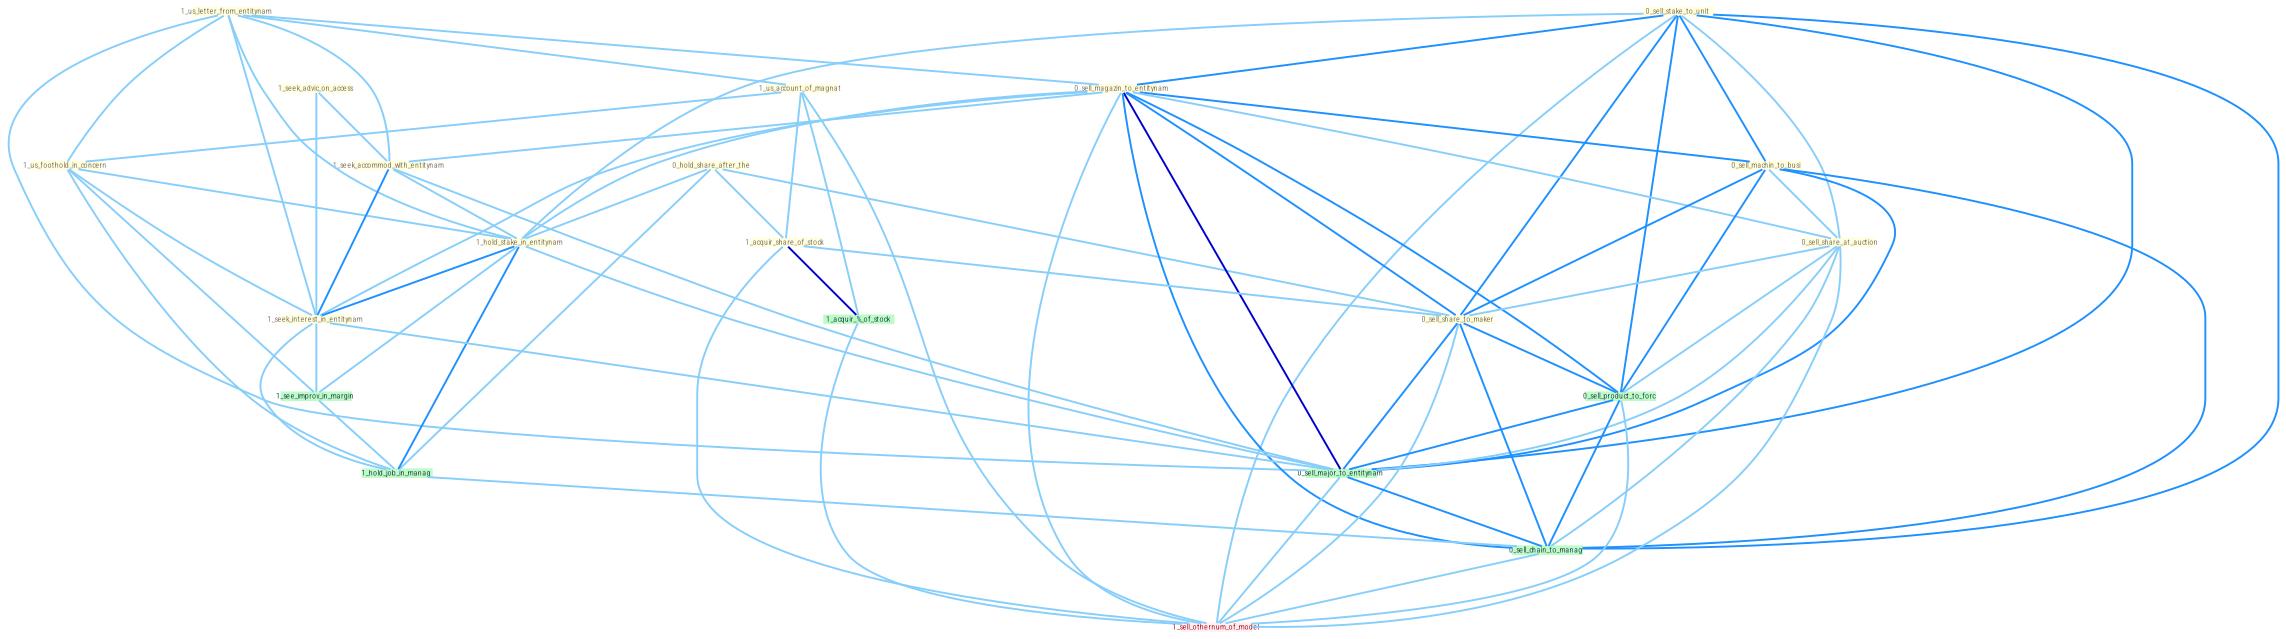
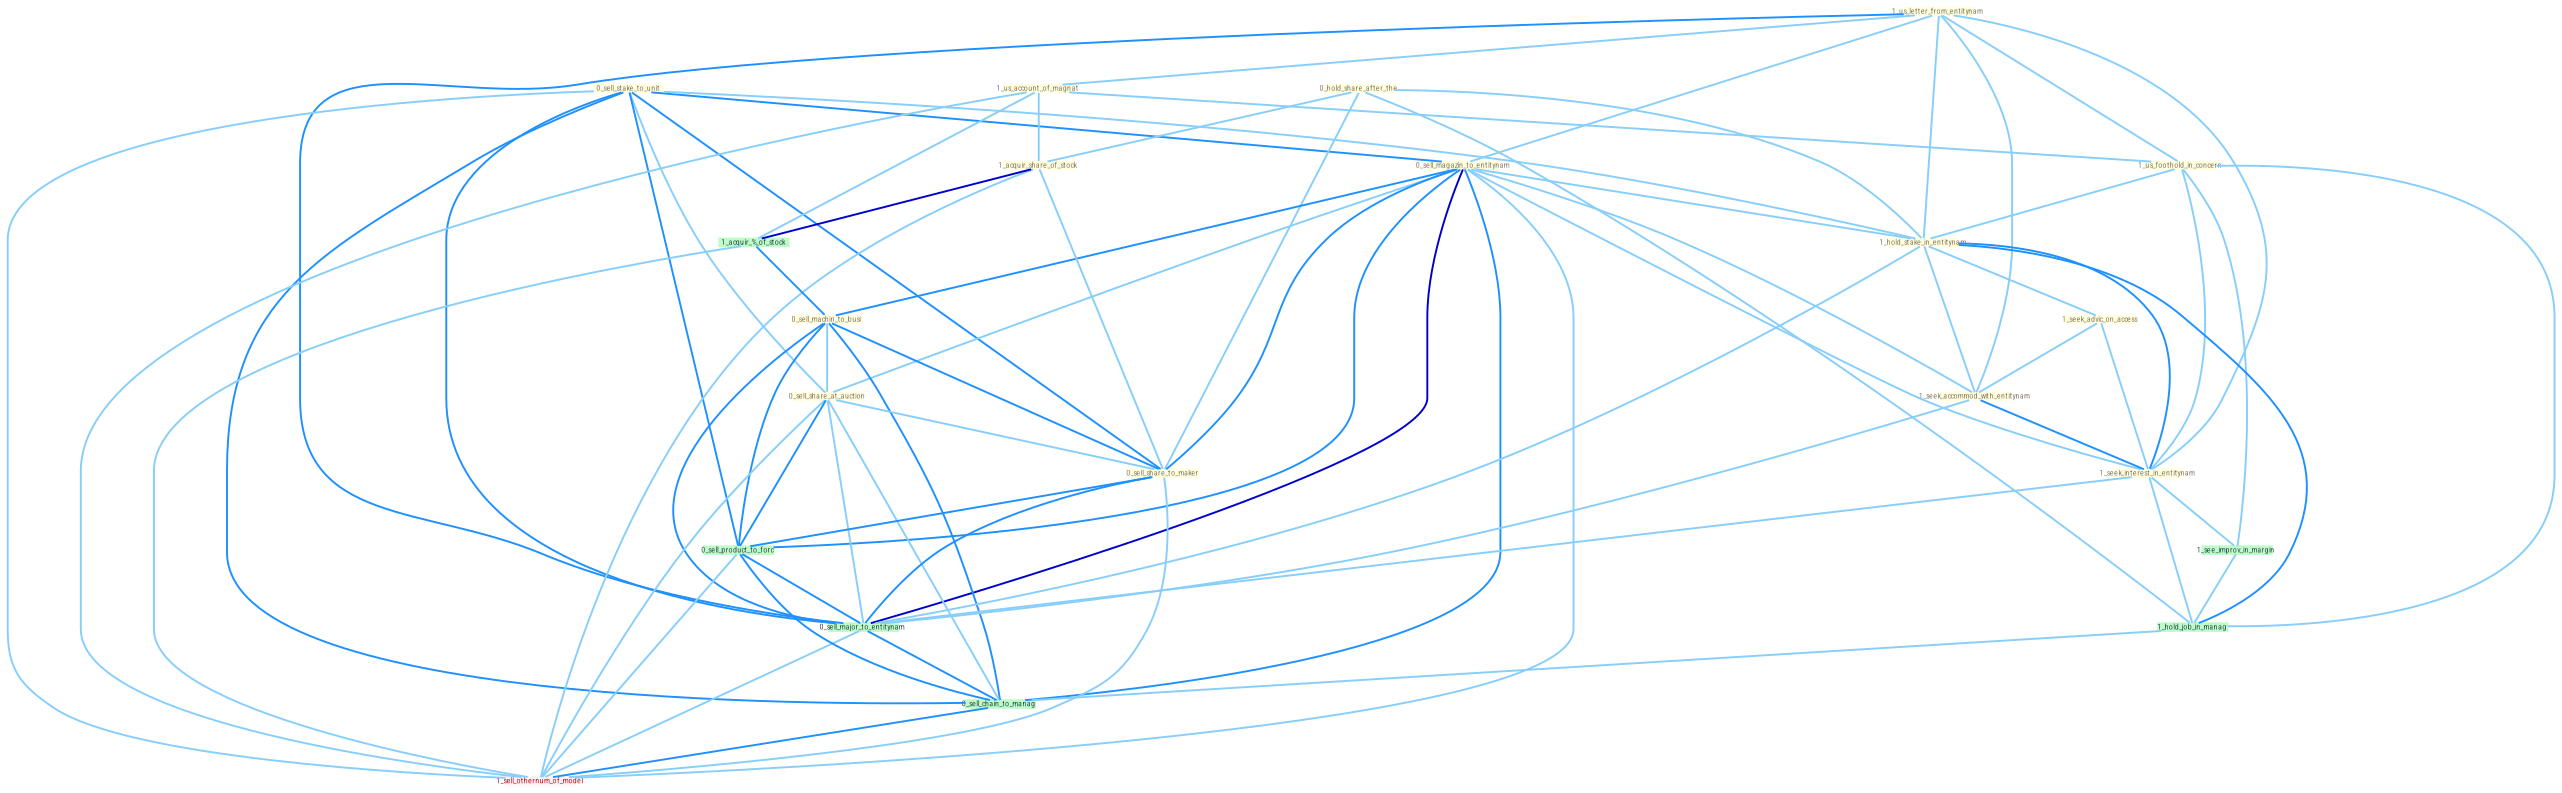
(1722, 88) -> (791, 281)
(418, 319) -> (2021, 284)
(1730, 319) -> (783, 473)
(466, 430) -> (649, 76)
(1505, 440) -> none
(1382, 589) -> (771, 742)
